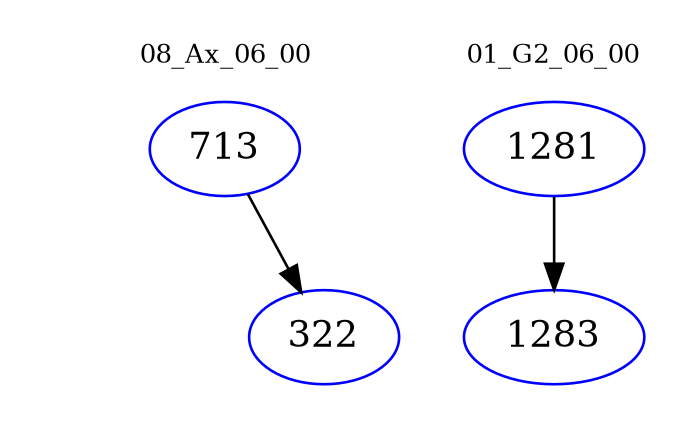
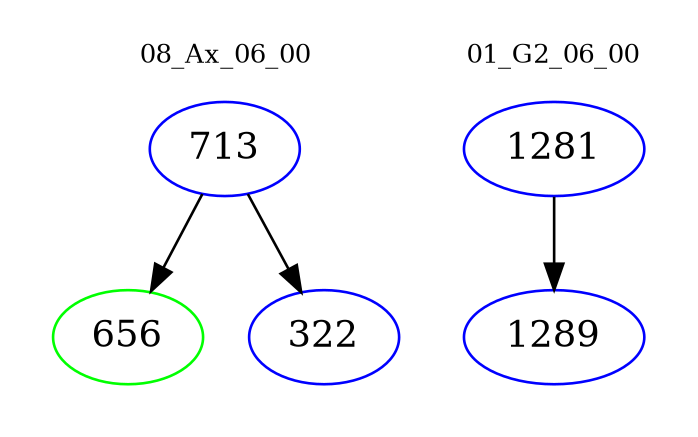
none -> (128, 337)
(554, 337) -> (554, 337)
